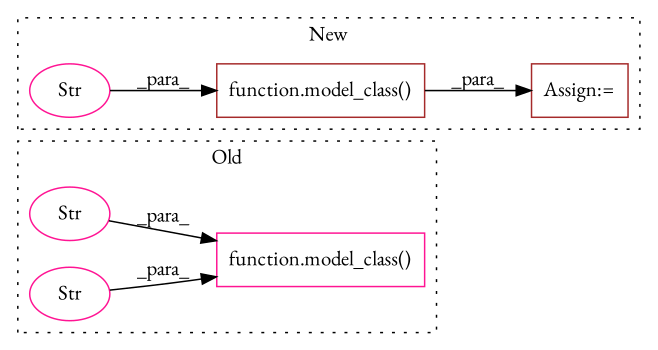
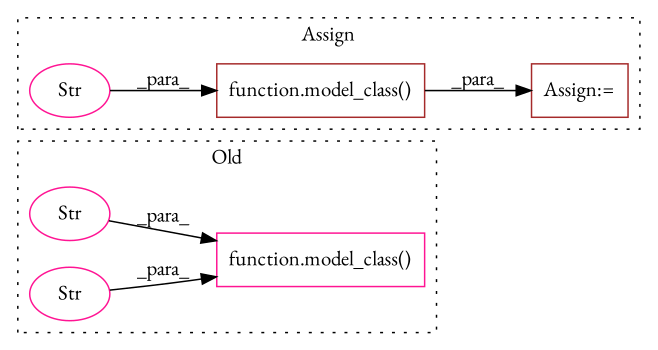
(329, 35) -> (329, 35)
